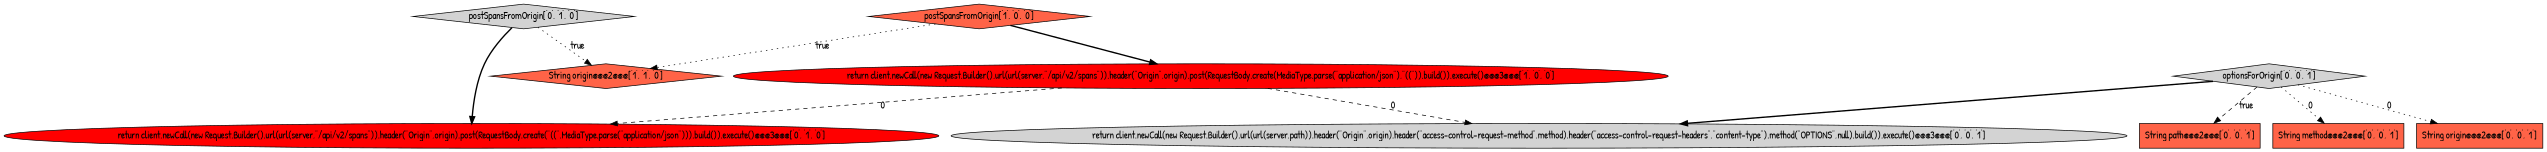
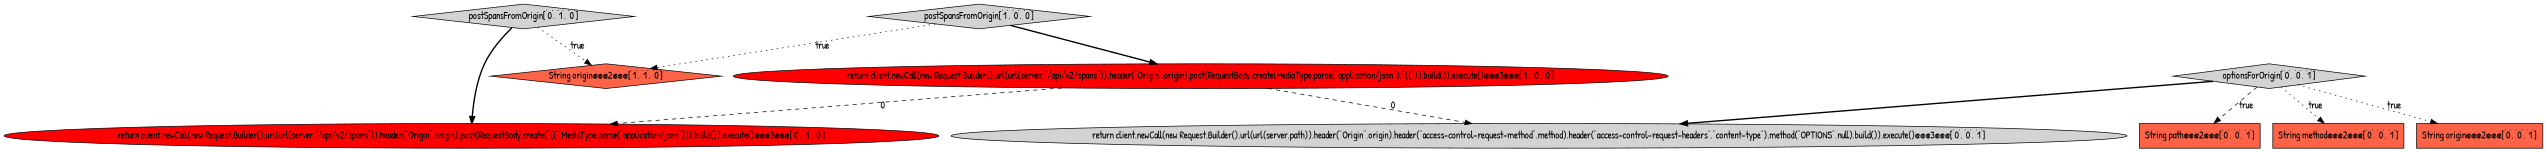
(979, 16) -> (979, 16)
(2311, 106) -> (2315, 106)
(2389, 106) -> (2394, 106)
